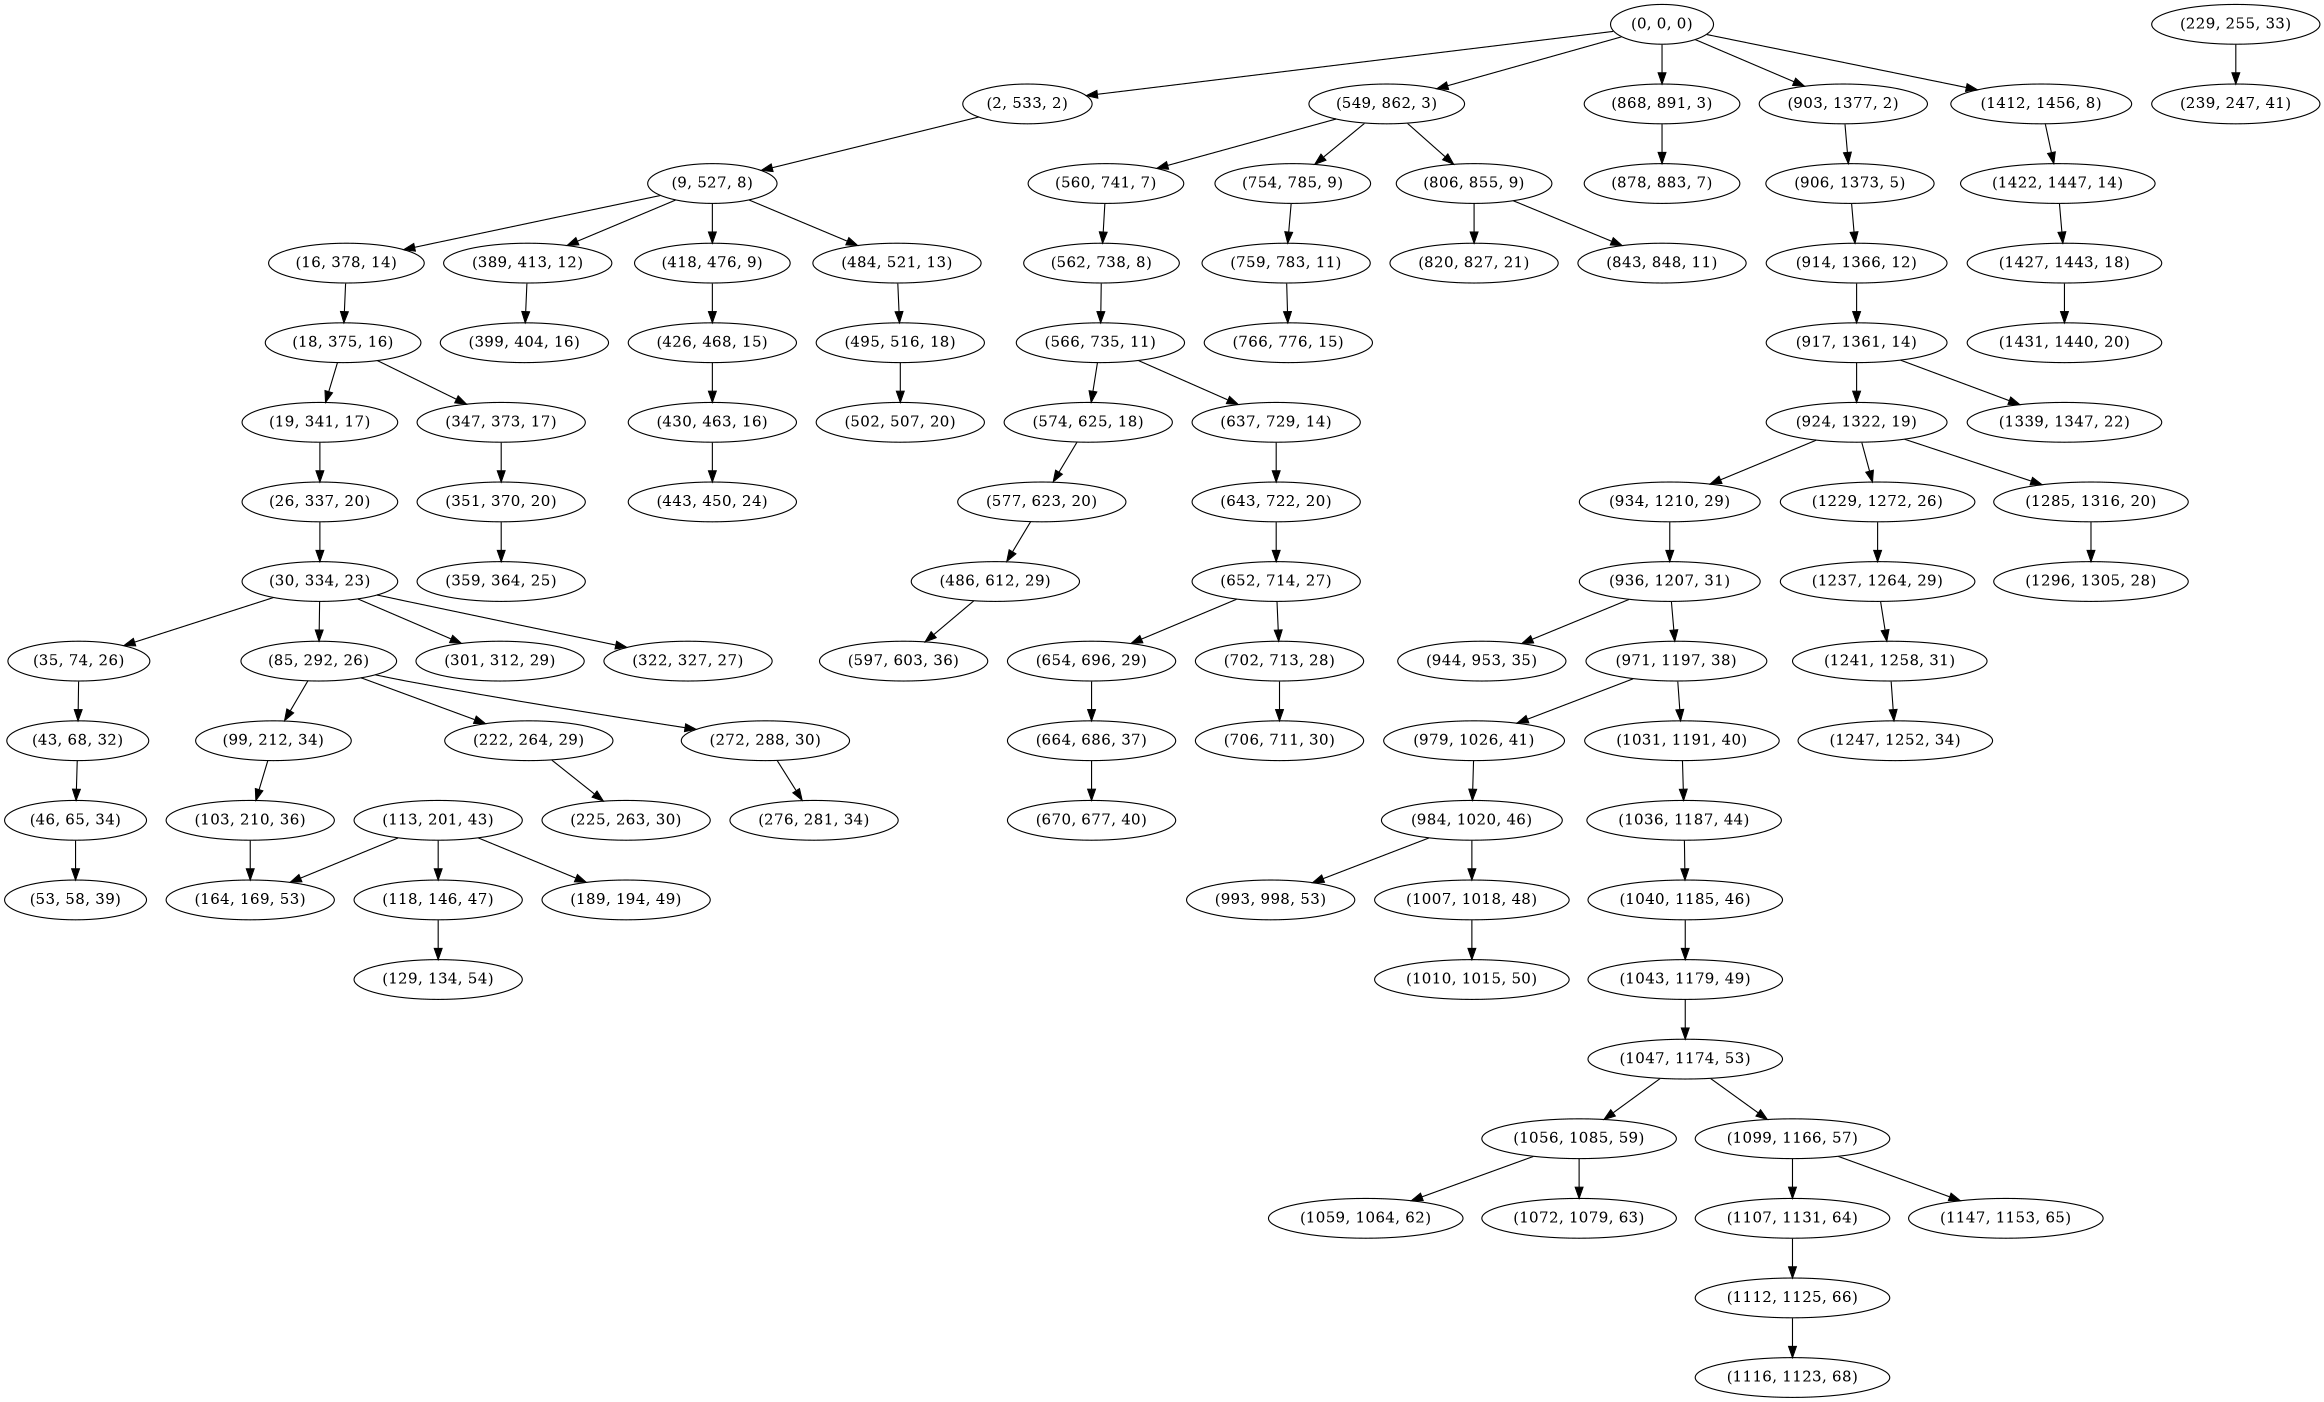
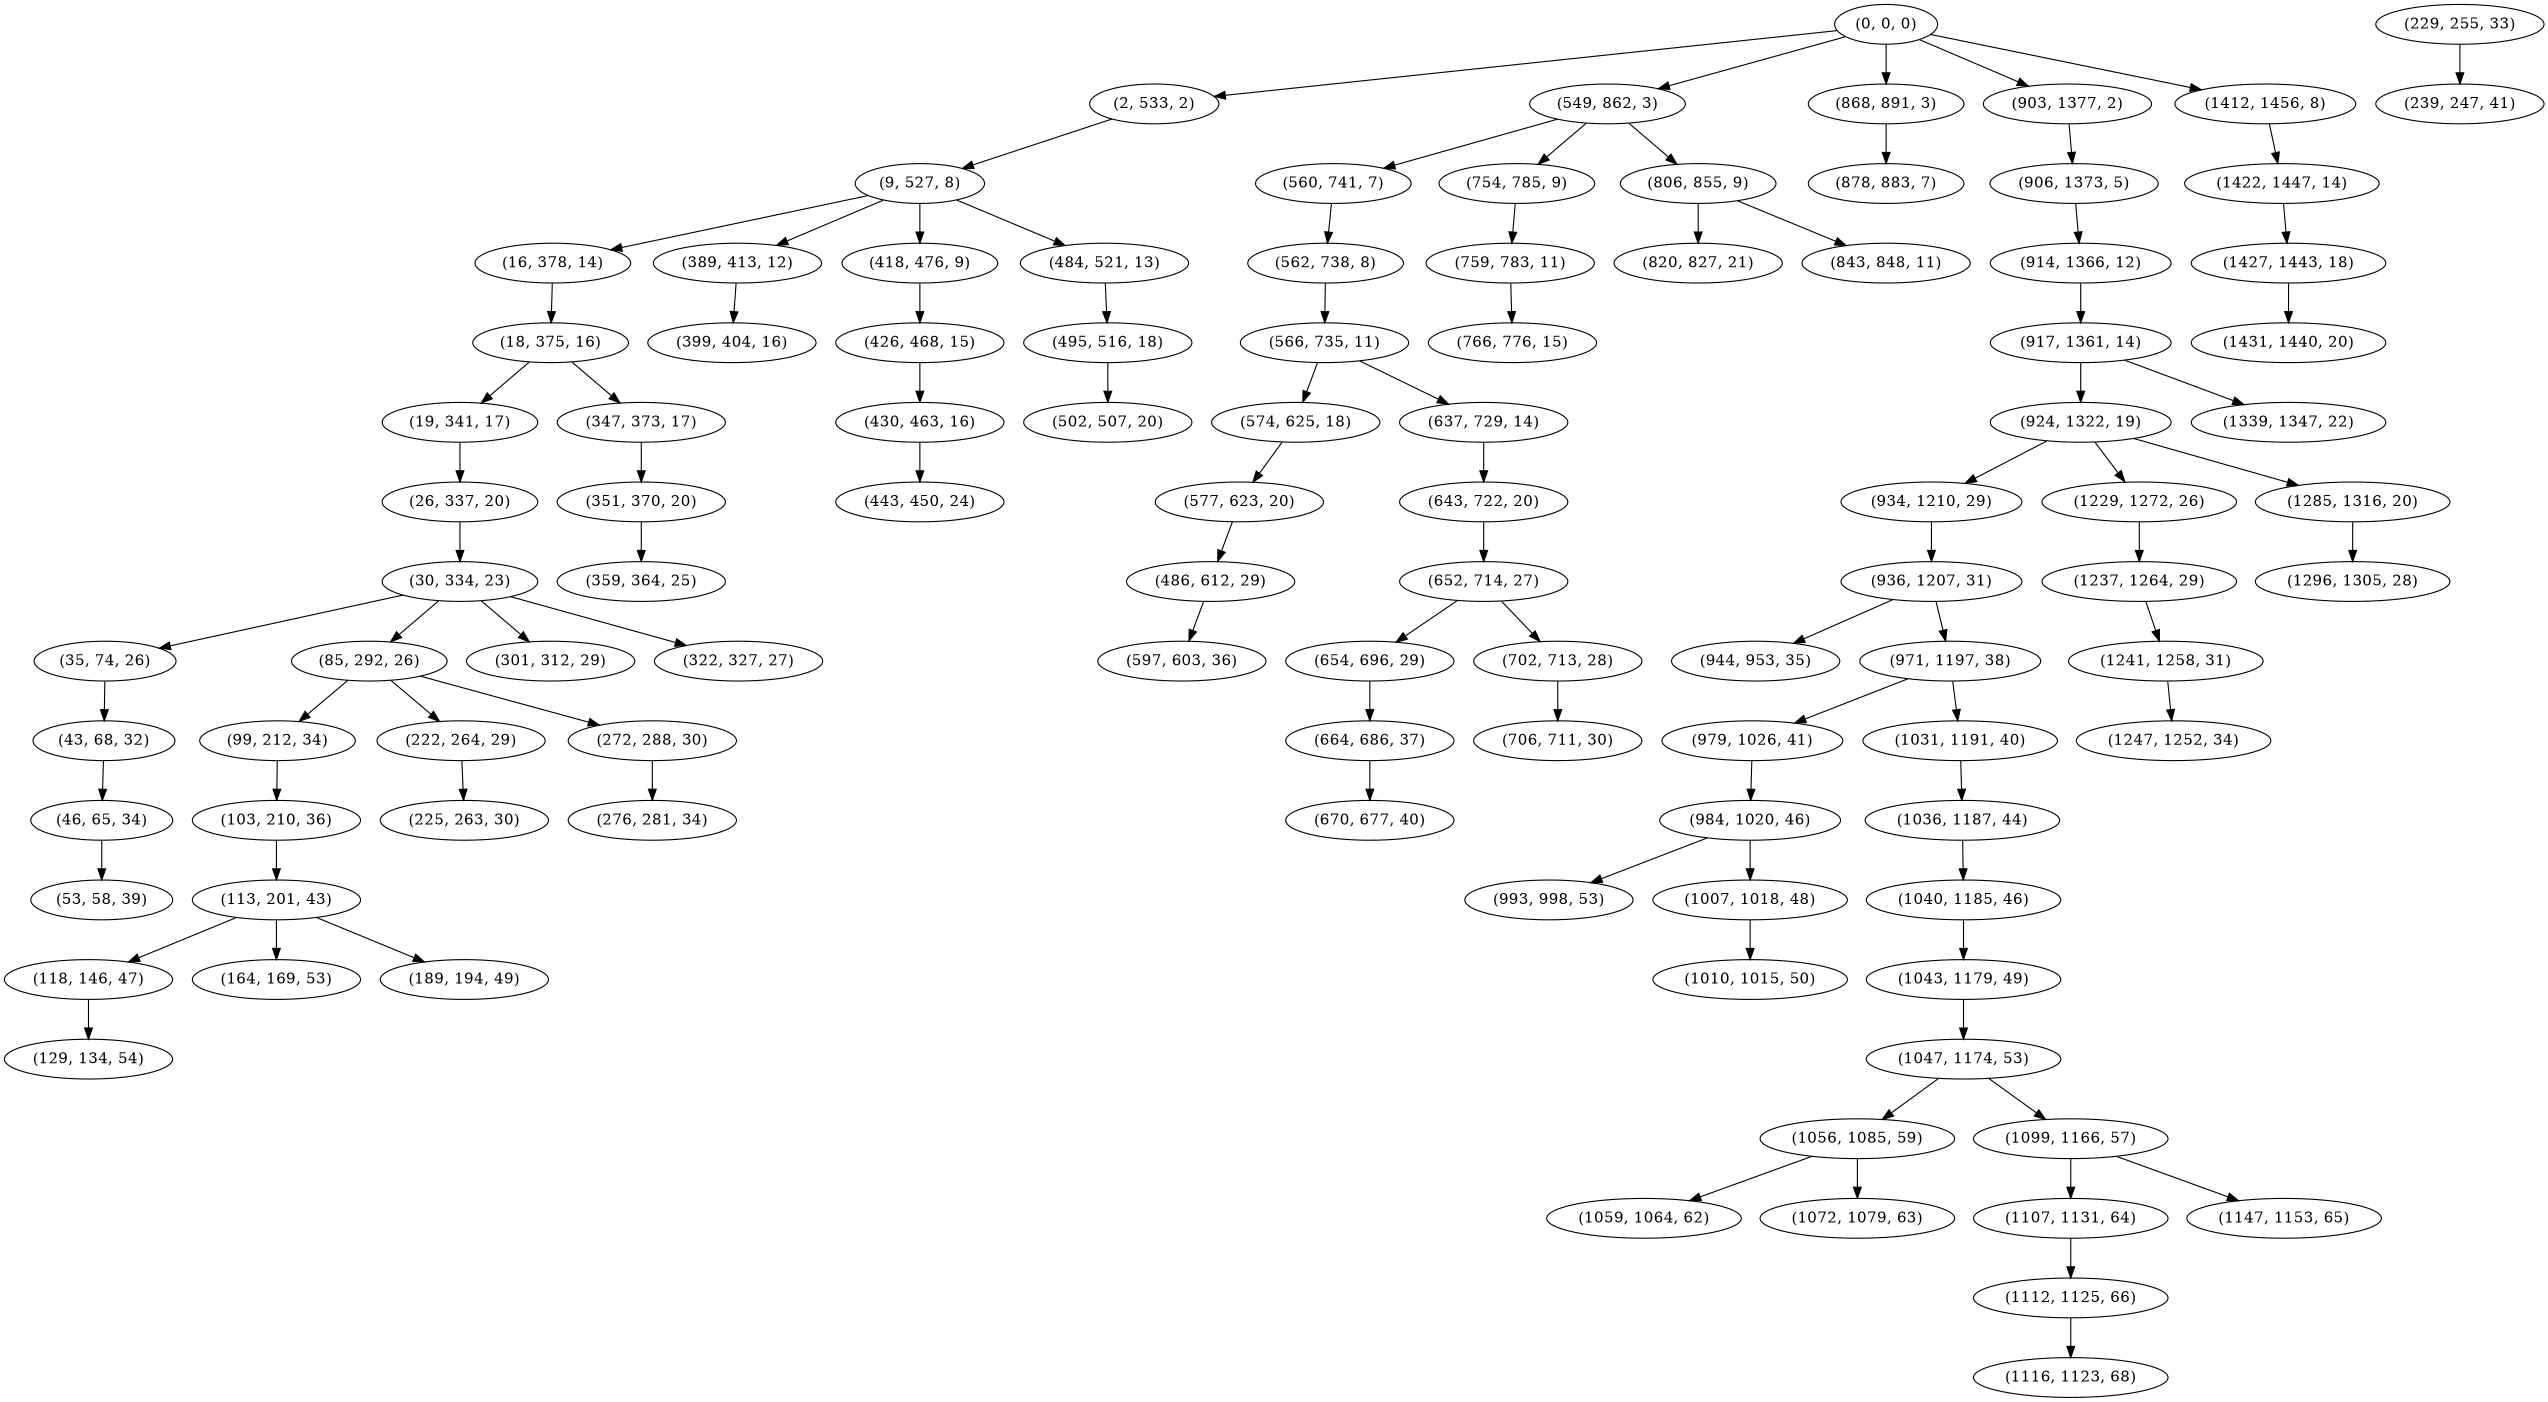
(250, 855) -> (276, 855)
